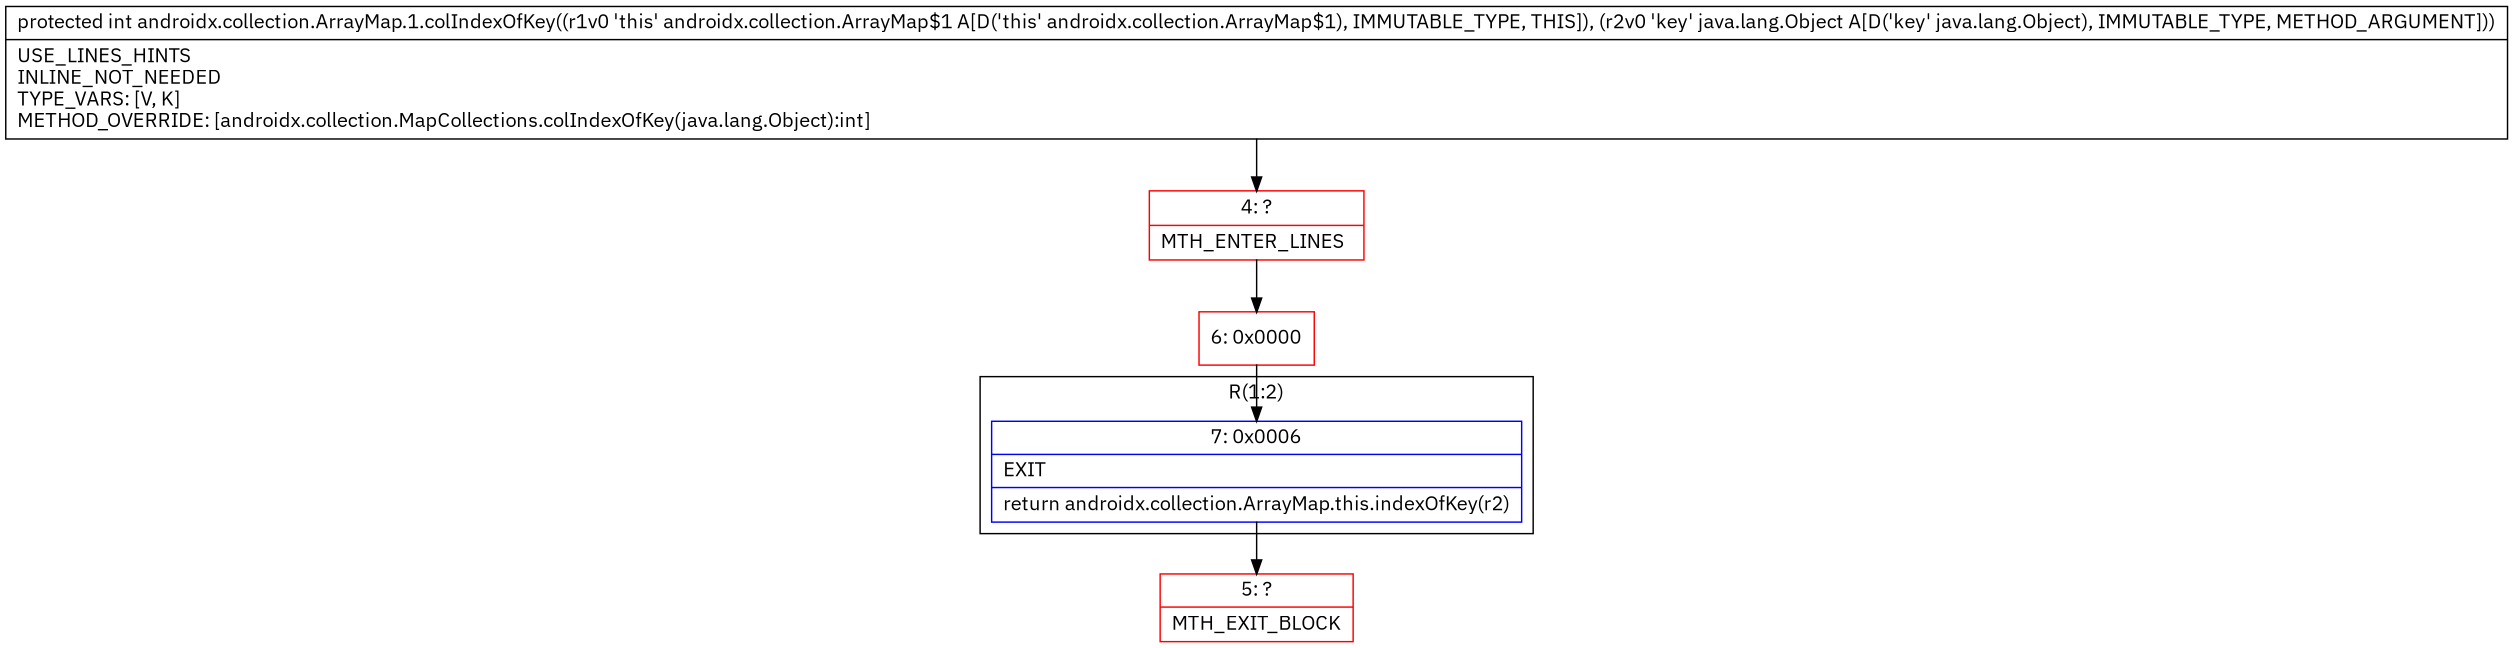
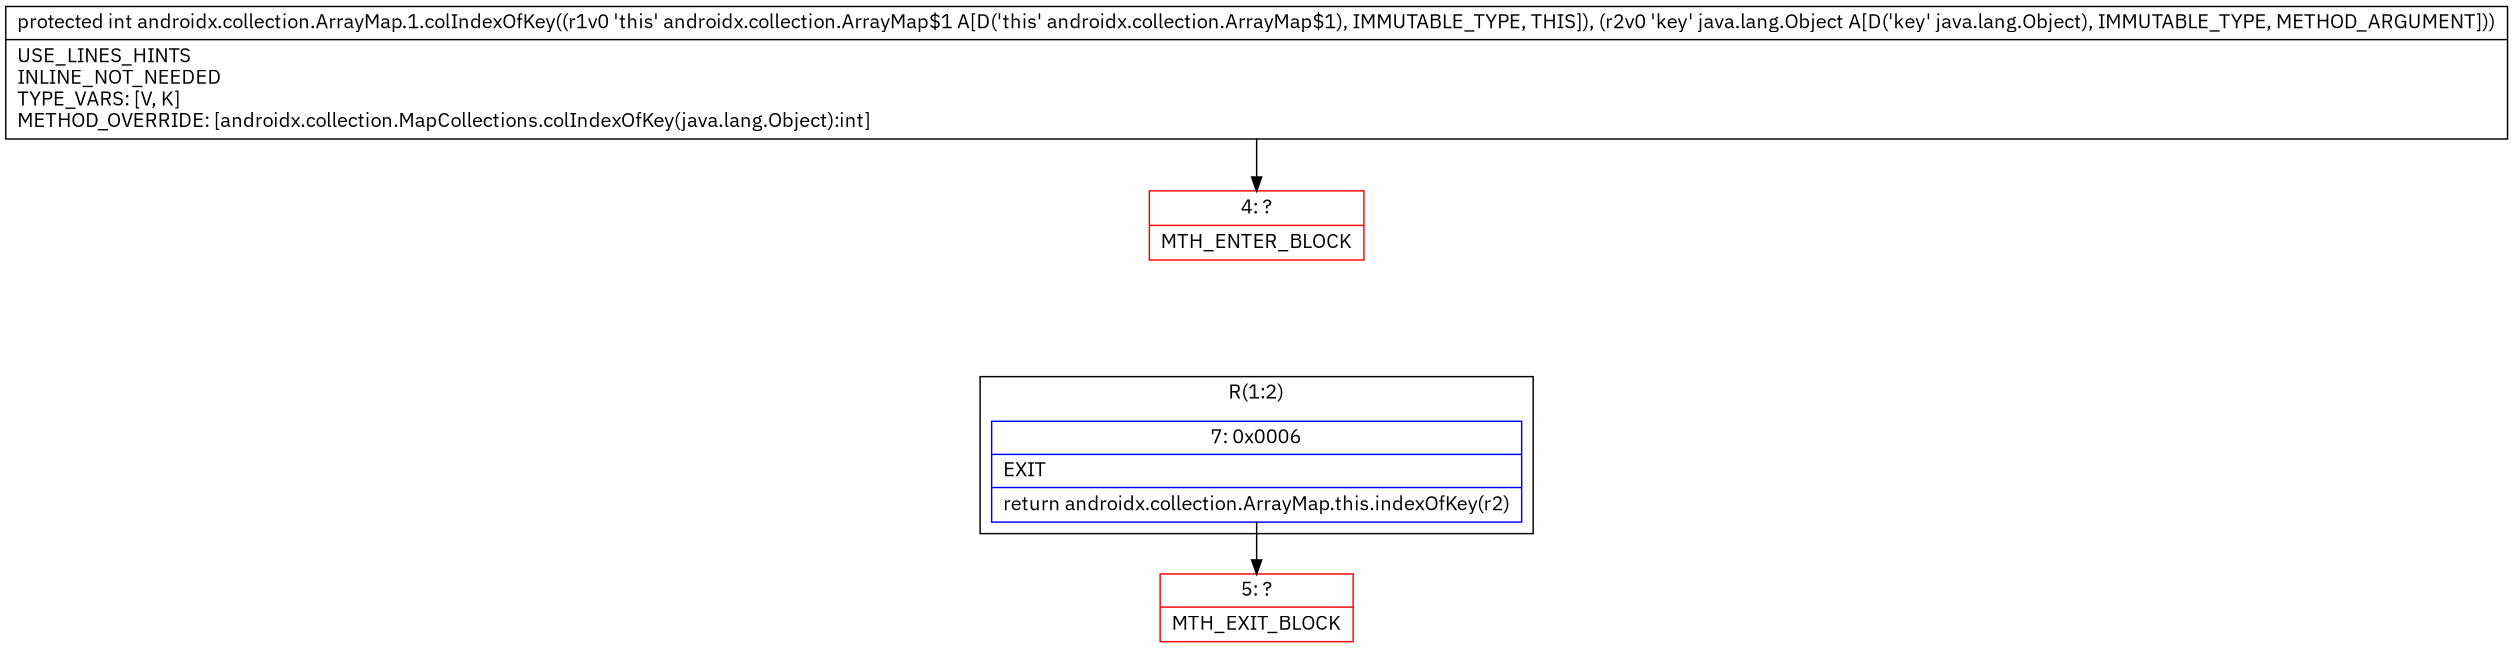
(1253, 242) -> (1257, 242)
(1257, 338) -> none
